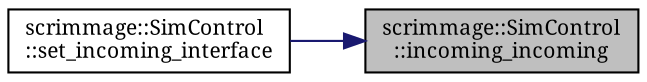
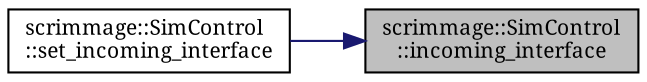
(502, 41) -> (502, 41)
